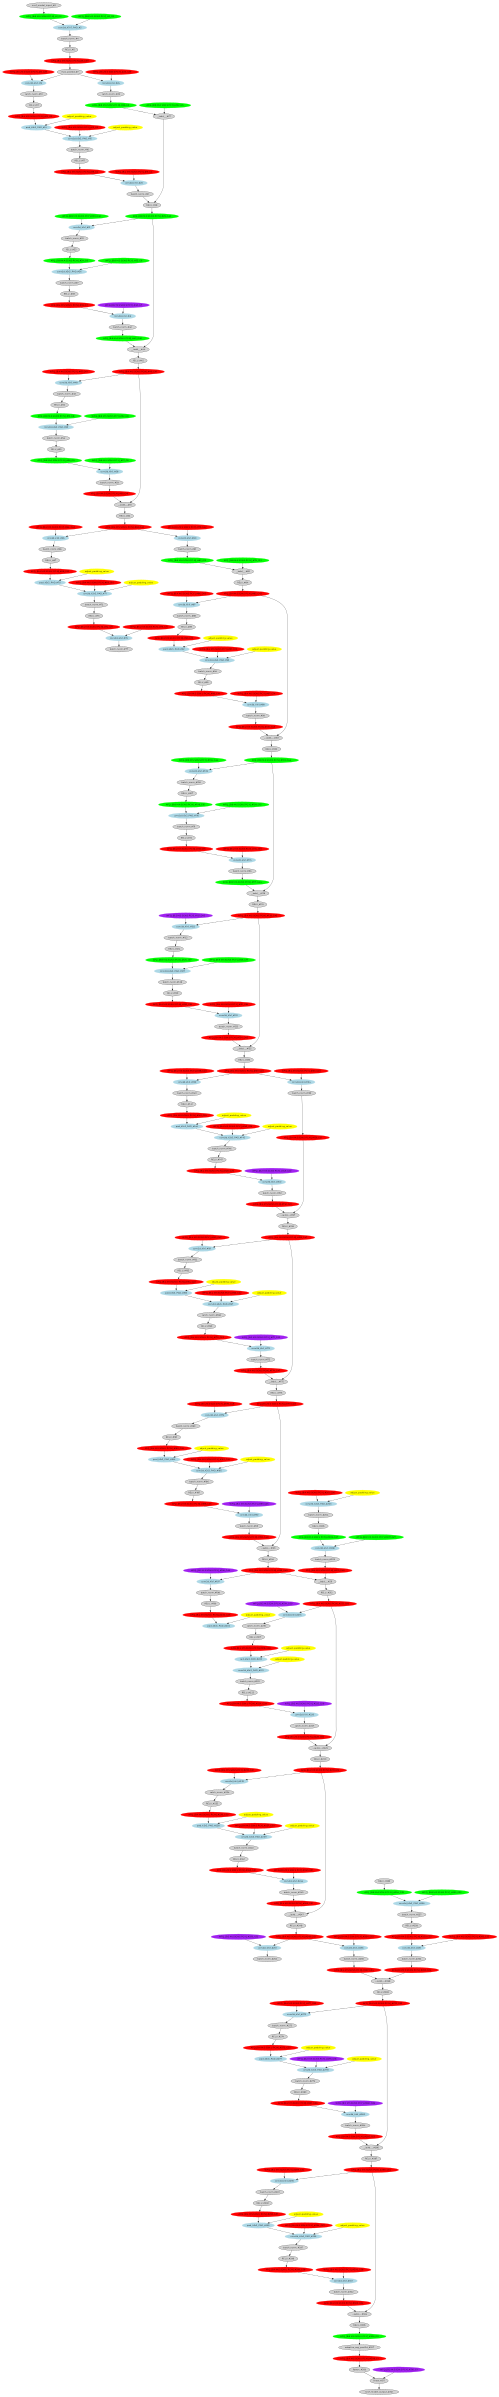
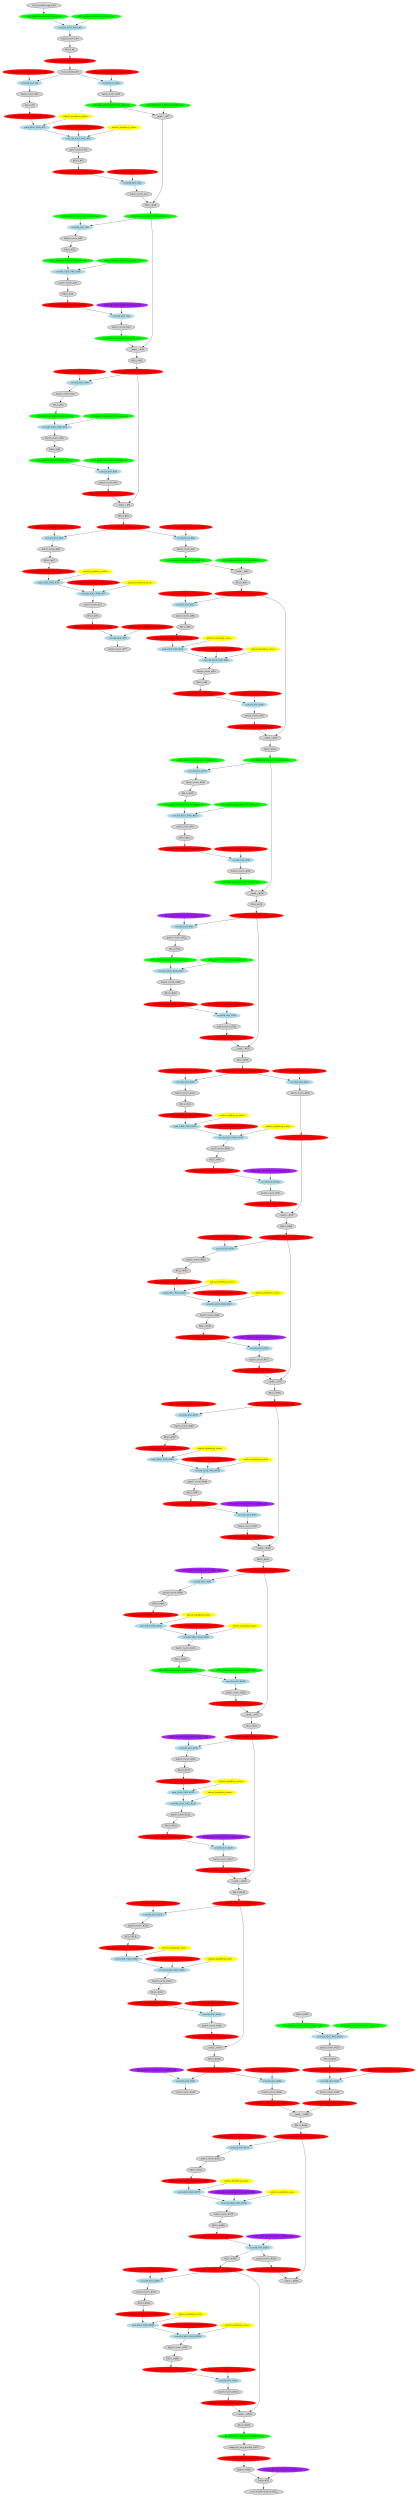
none -> (172, 1631)
(371, 2152) -> (245, 2253)
